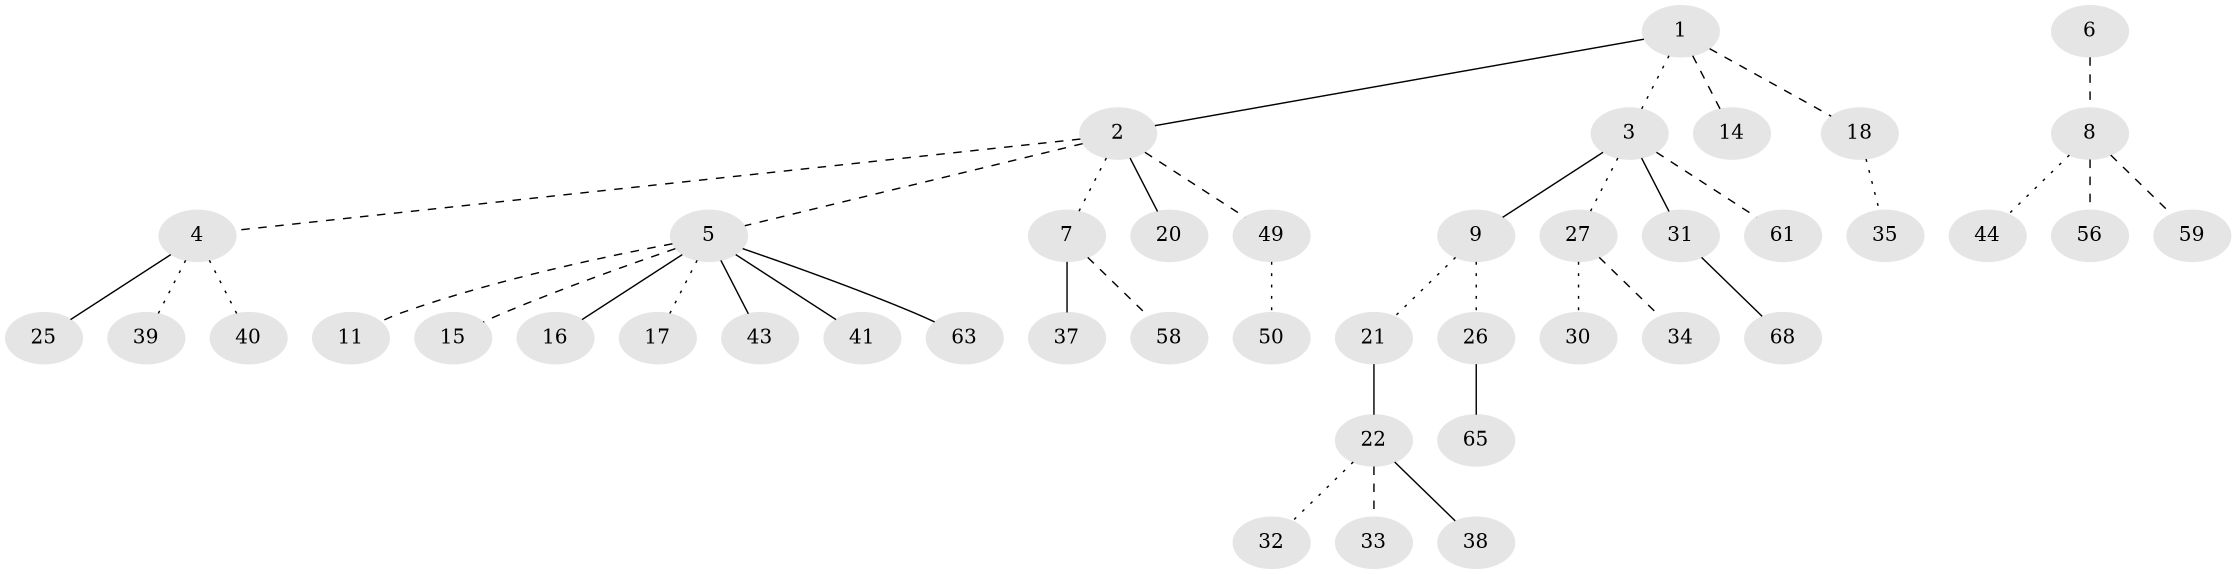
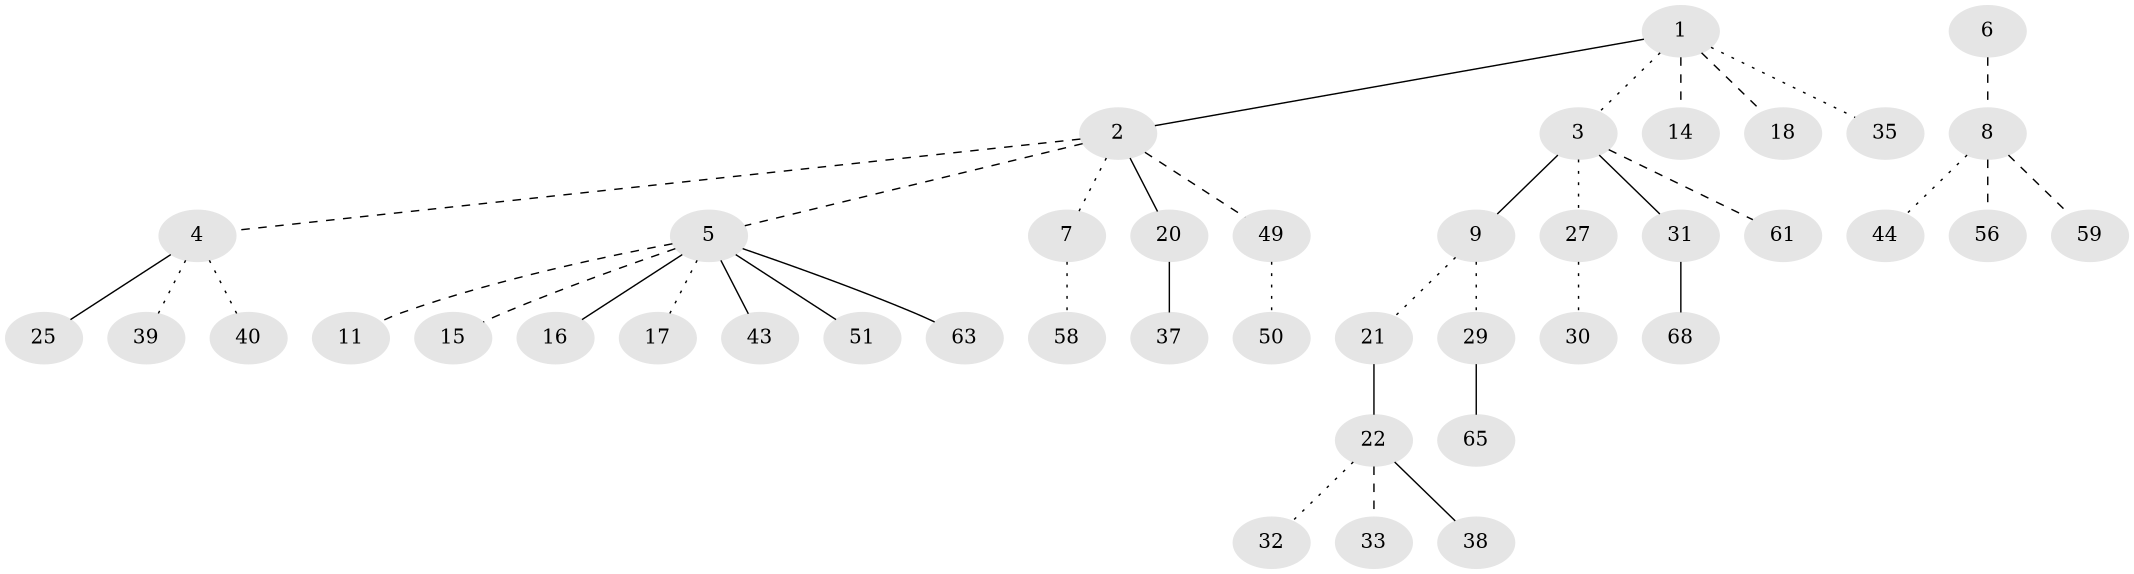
(1873, 185) -> (1783, 82)
(1067, 287) -> (1169, 287)
(1118, 287) -> (1067, 287)
(862, 338) -> (862, 338)
(1476, 338) -> (1476, 338)
(1681, 338) -> none
